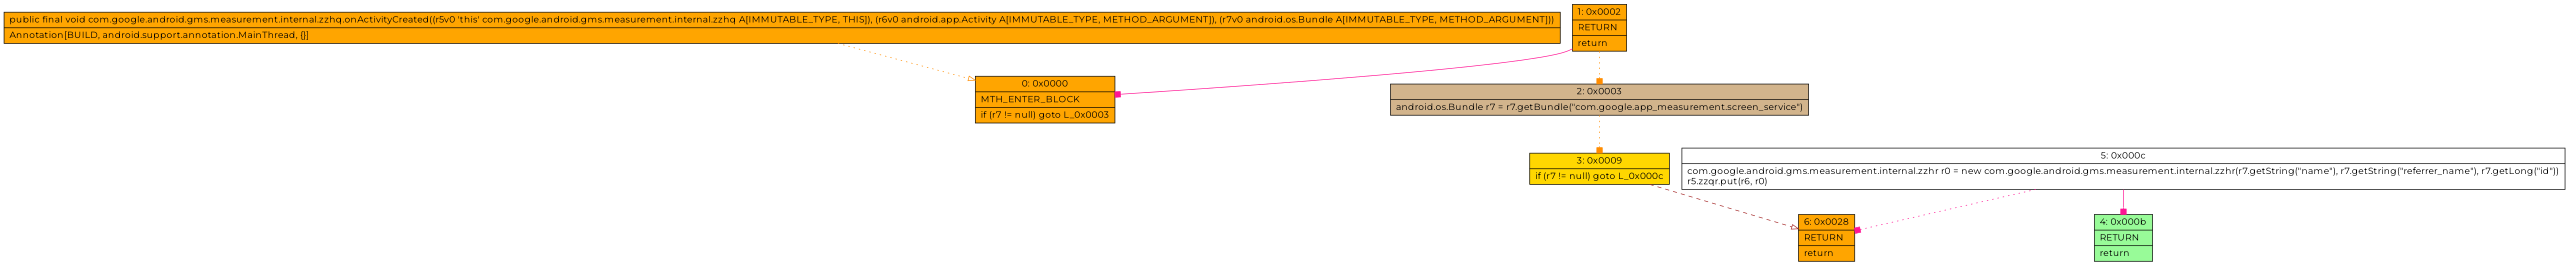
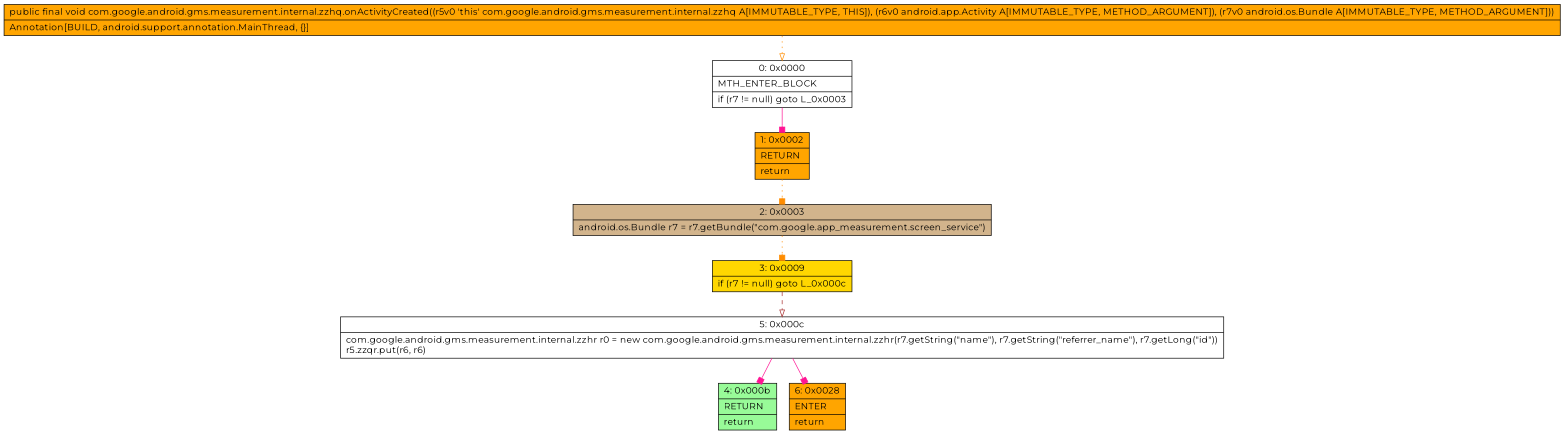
(1348, 78) -> (782, 117)
(1045, 100) -> (782, 84)
(1728, 181) -> (386, 350)
(1721, 206) -> (782, 301)
(1949, 209) -> (797, 368)
(1824, 238) -> (811, 406)
